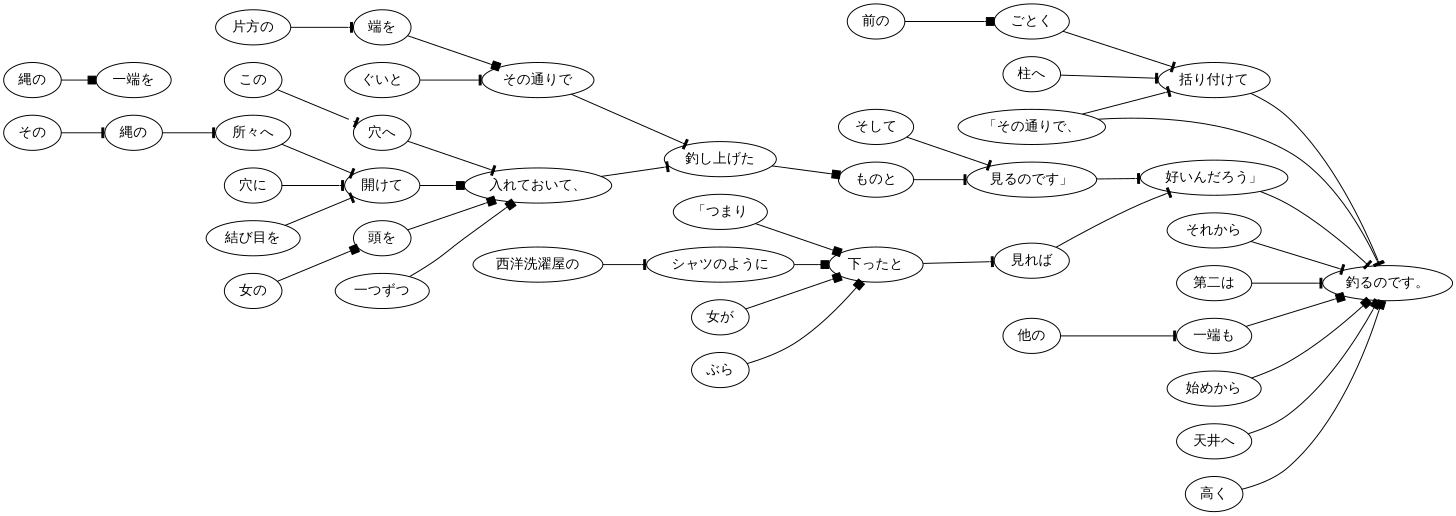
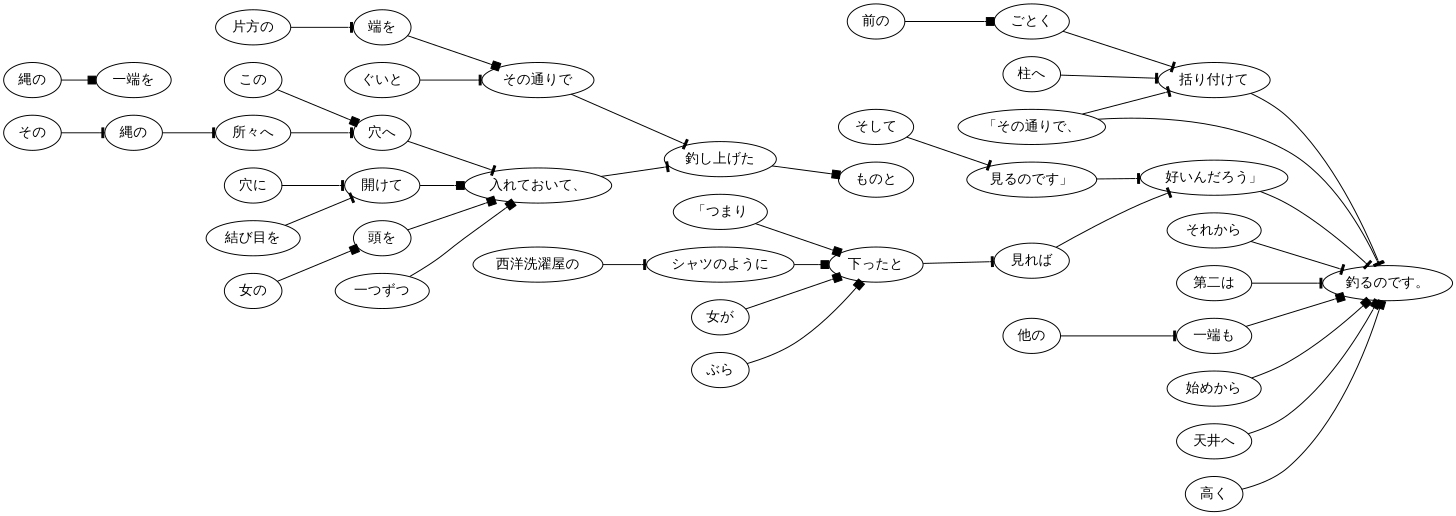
(313, 104) -> (313, 104)
(315, 158) -> (320, 133)
(938, 180) -> none
